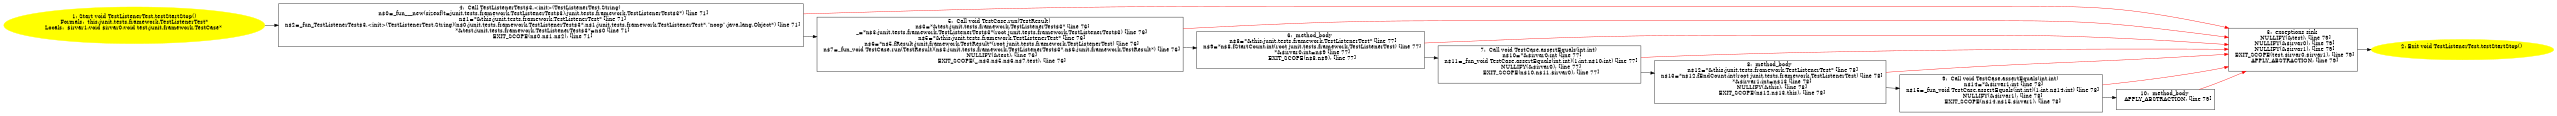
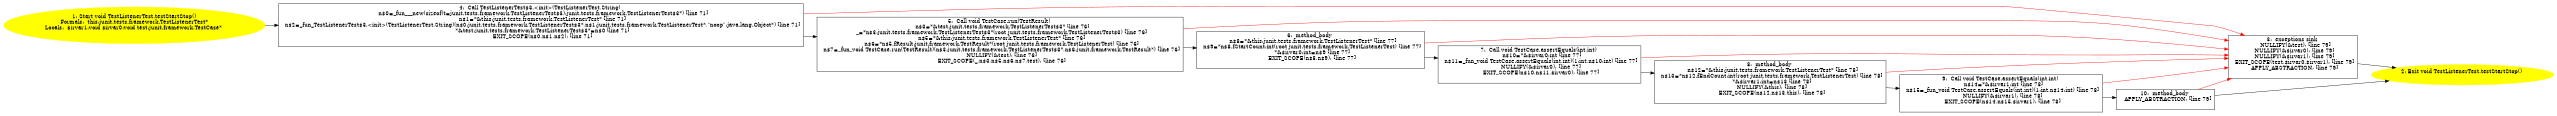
none -> (2300, 88)
